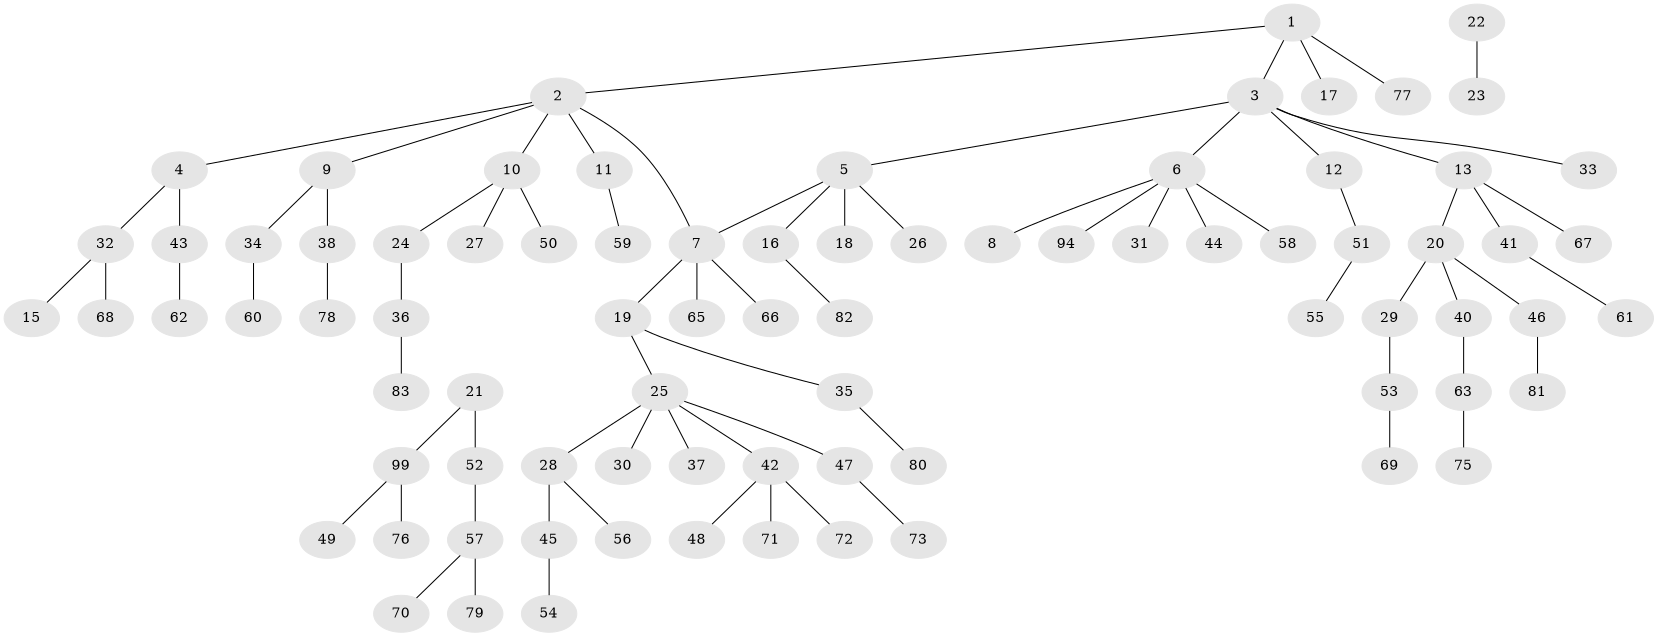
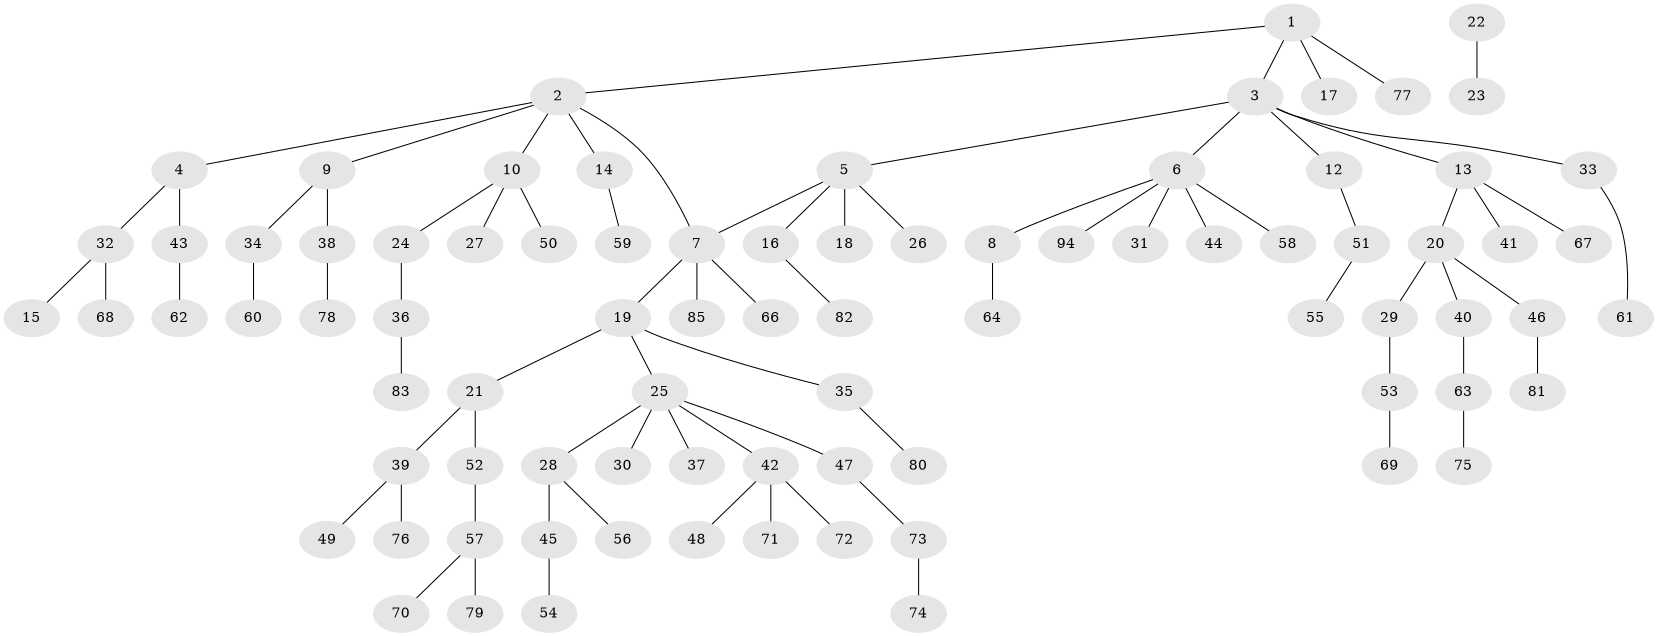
(605, 170) -> (605, 170)
(1568, 281) -> (1624, 241)
(697, 318) -> (697, 318)
none -> (993, 318)
none -> (549, 355)
(401, 466) -> (401, 466)
none -> (919, 614)
